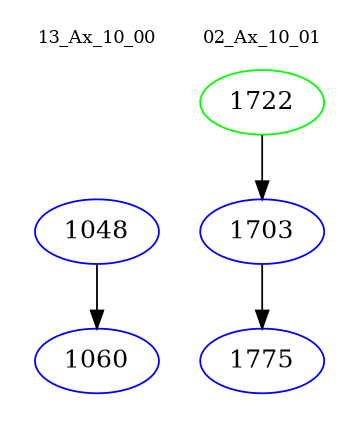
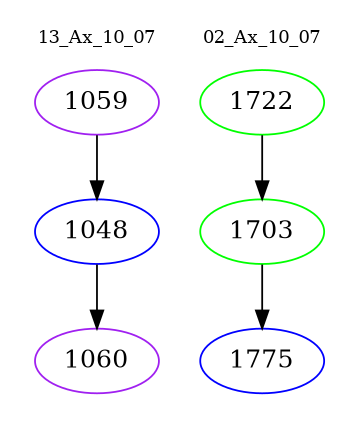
(97, 39) -> (97, 39)
(262, 39) -> (262, 39)
none -> (97, 102)
(262, 232) -> (262, 232)
(97, 361) -> (97, 361)
